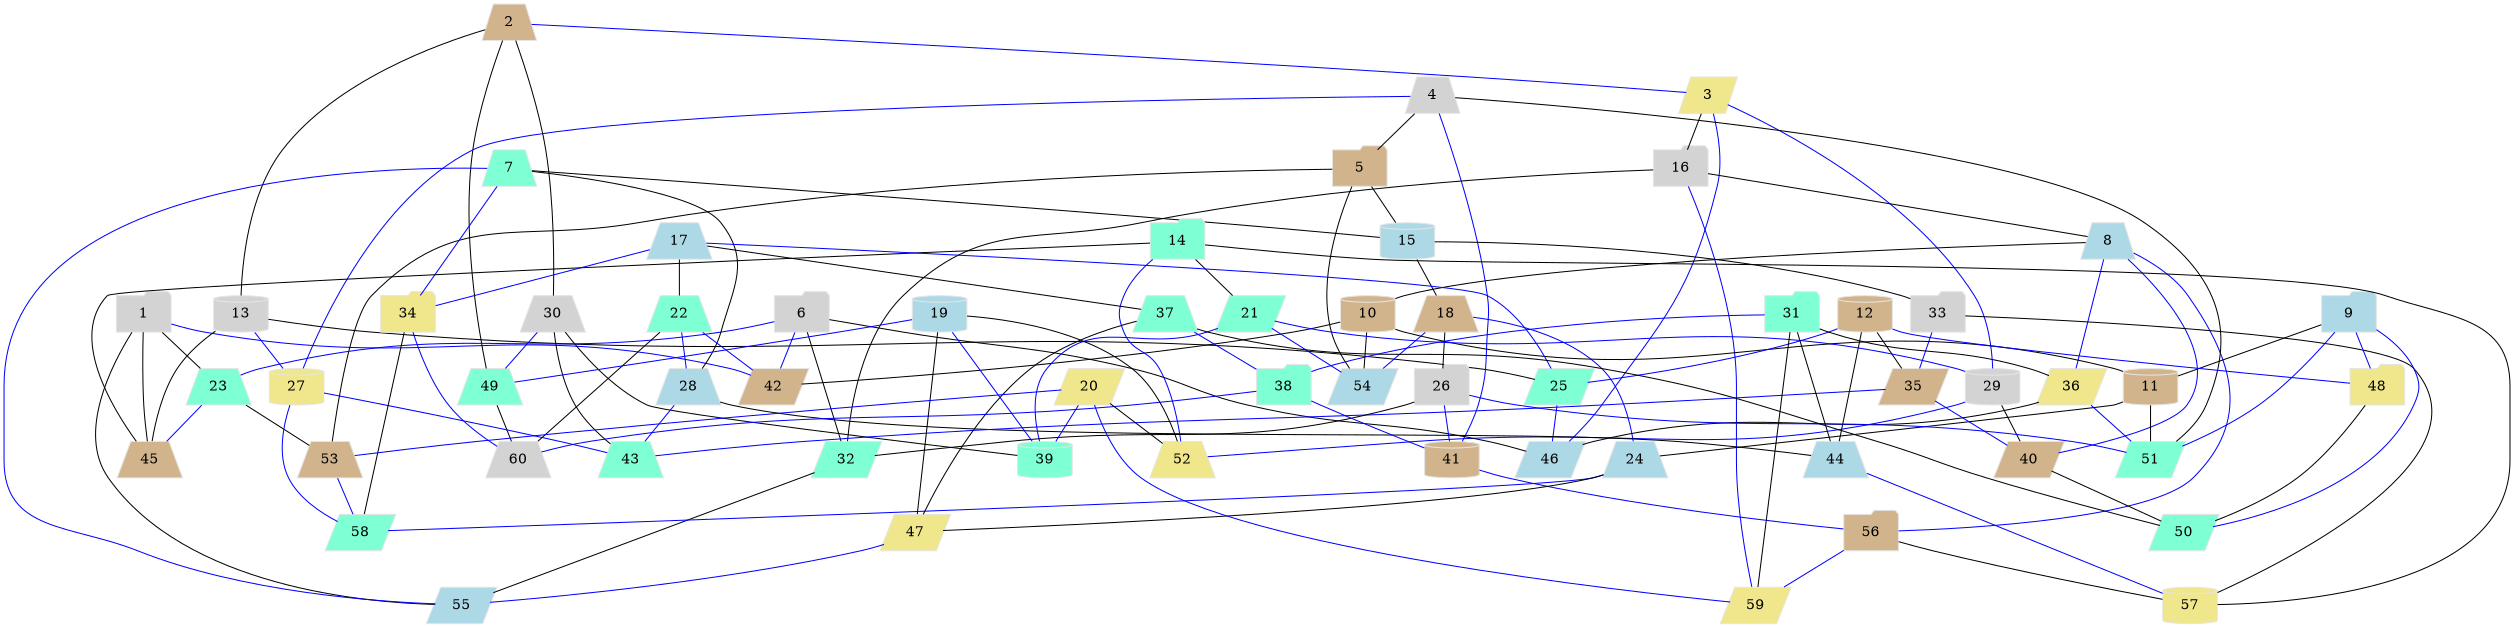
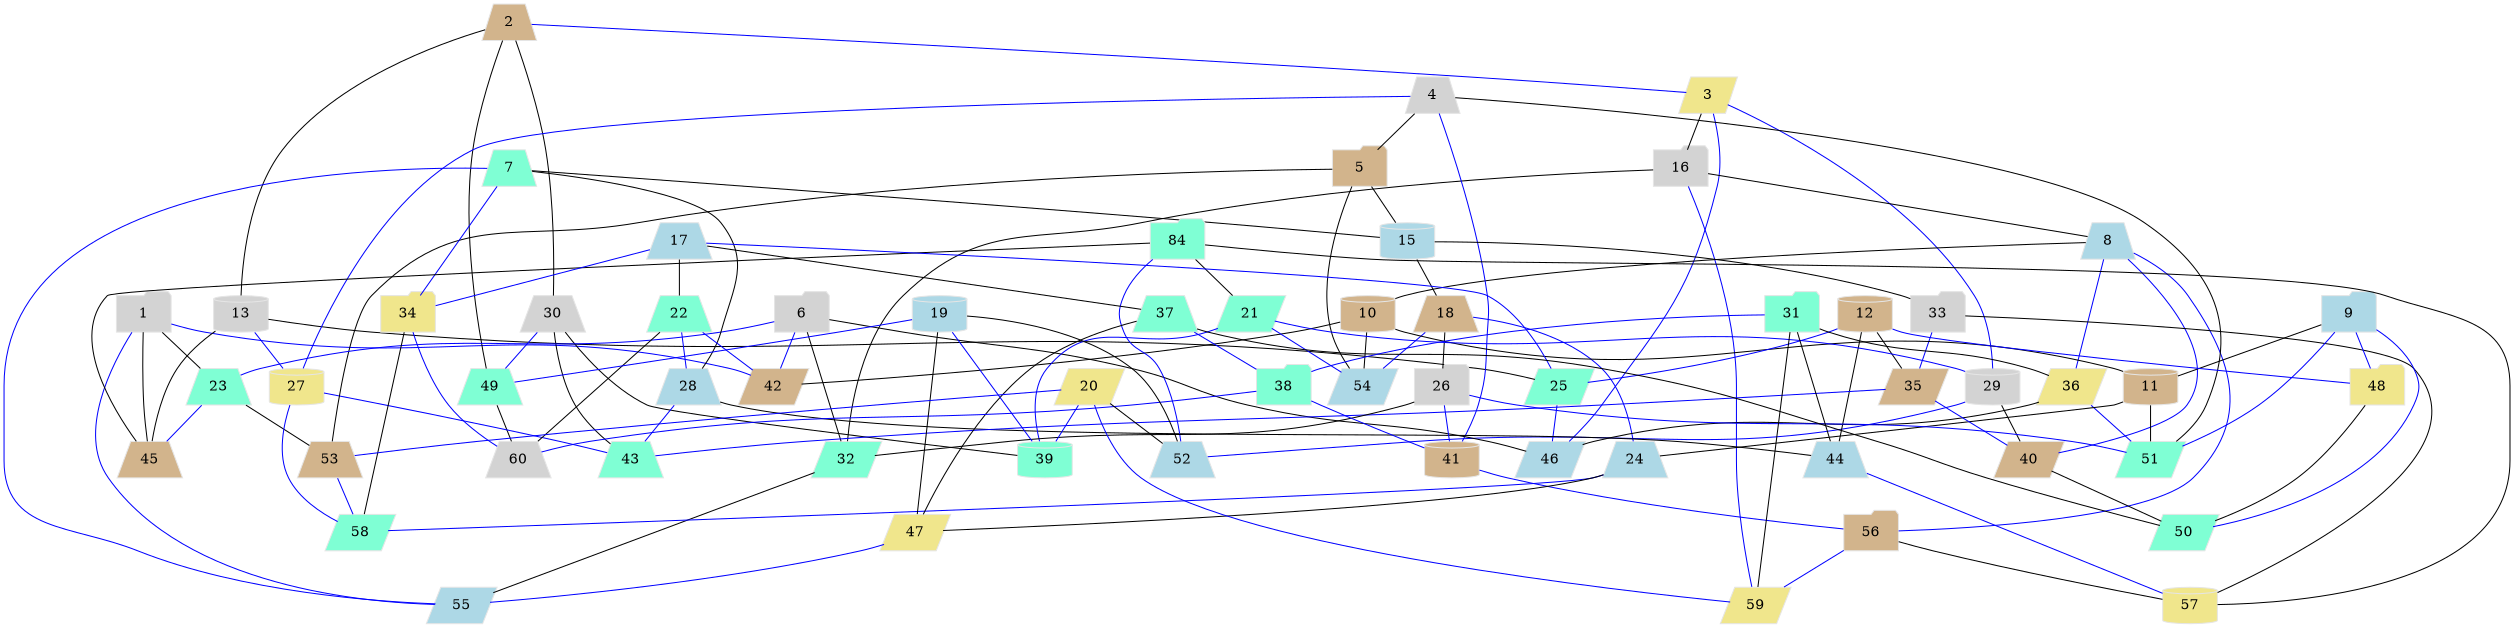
(1178, 241) -> (1178, 241)
(1183, 460) -> (1183, 460)
(186, 545) -> (186, 545)
